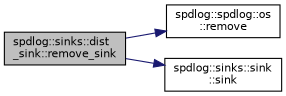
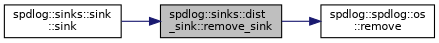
(140, 61) -> (135, 21)
